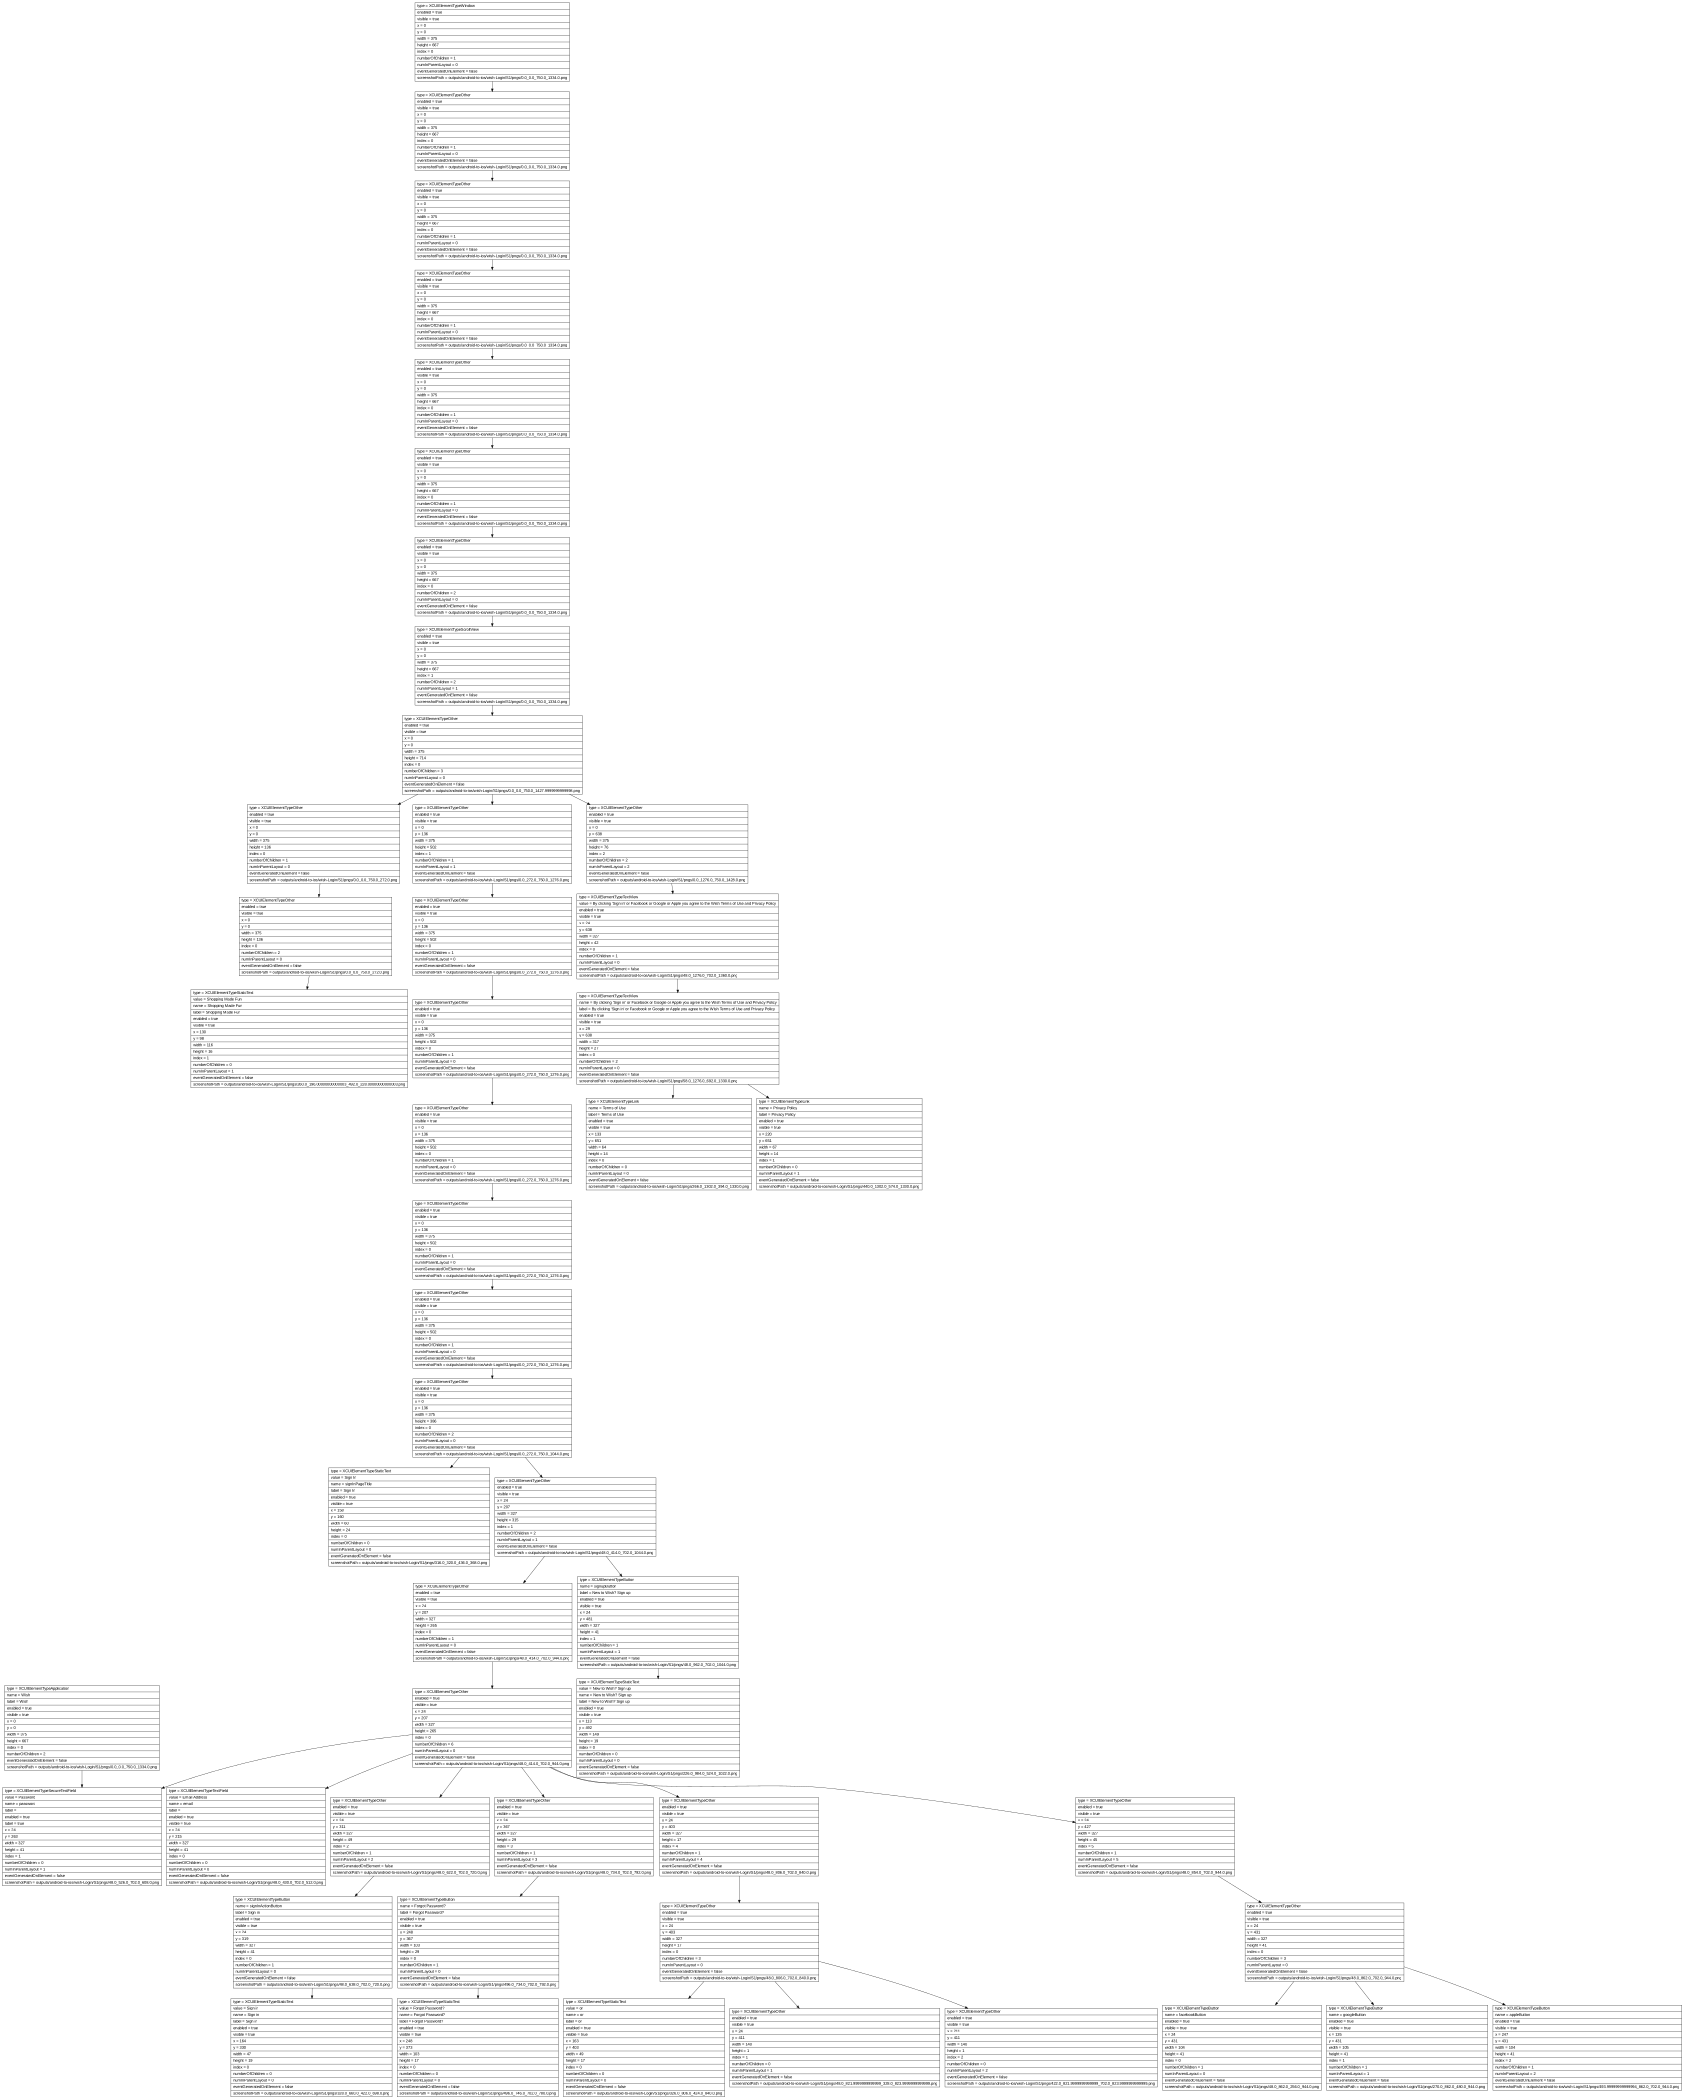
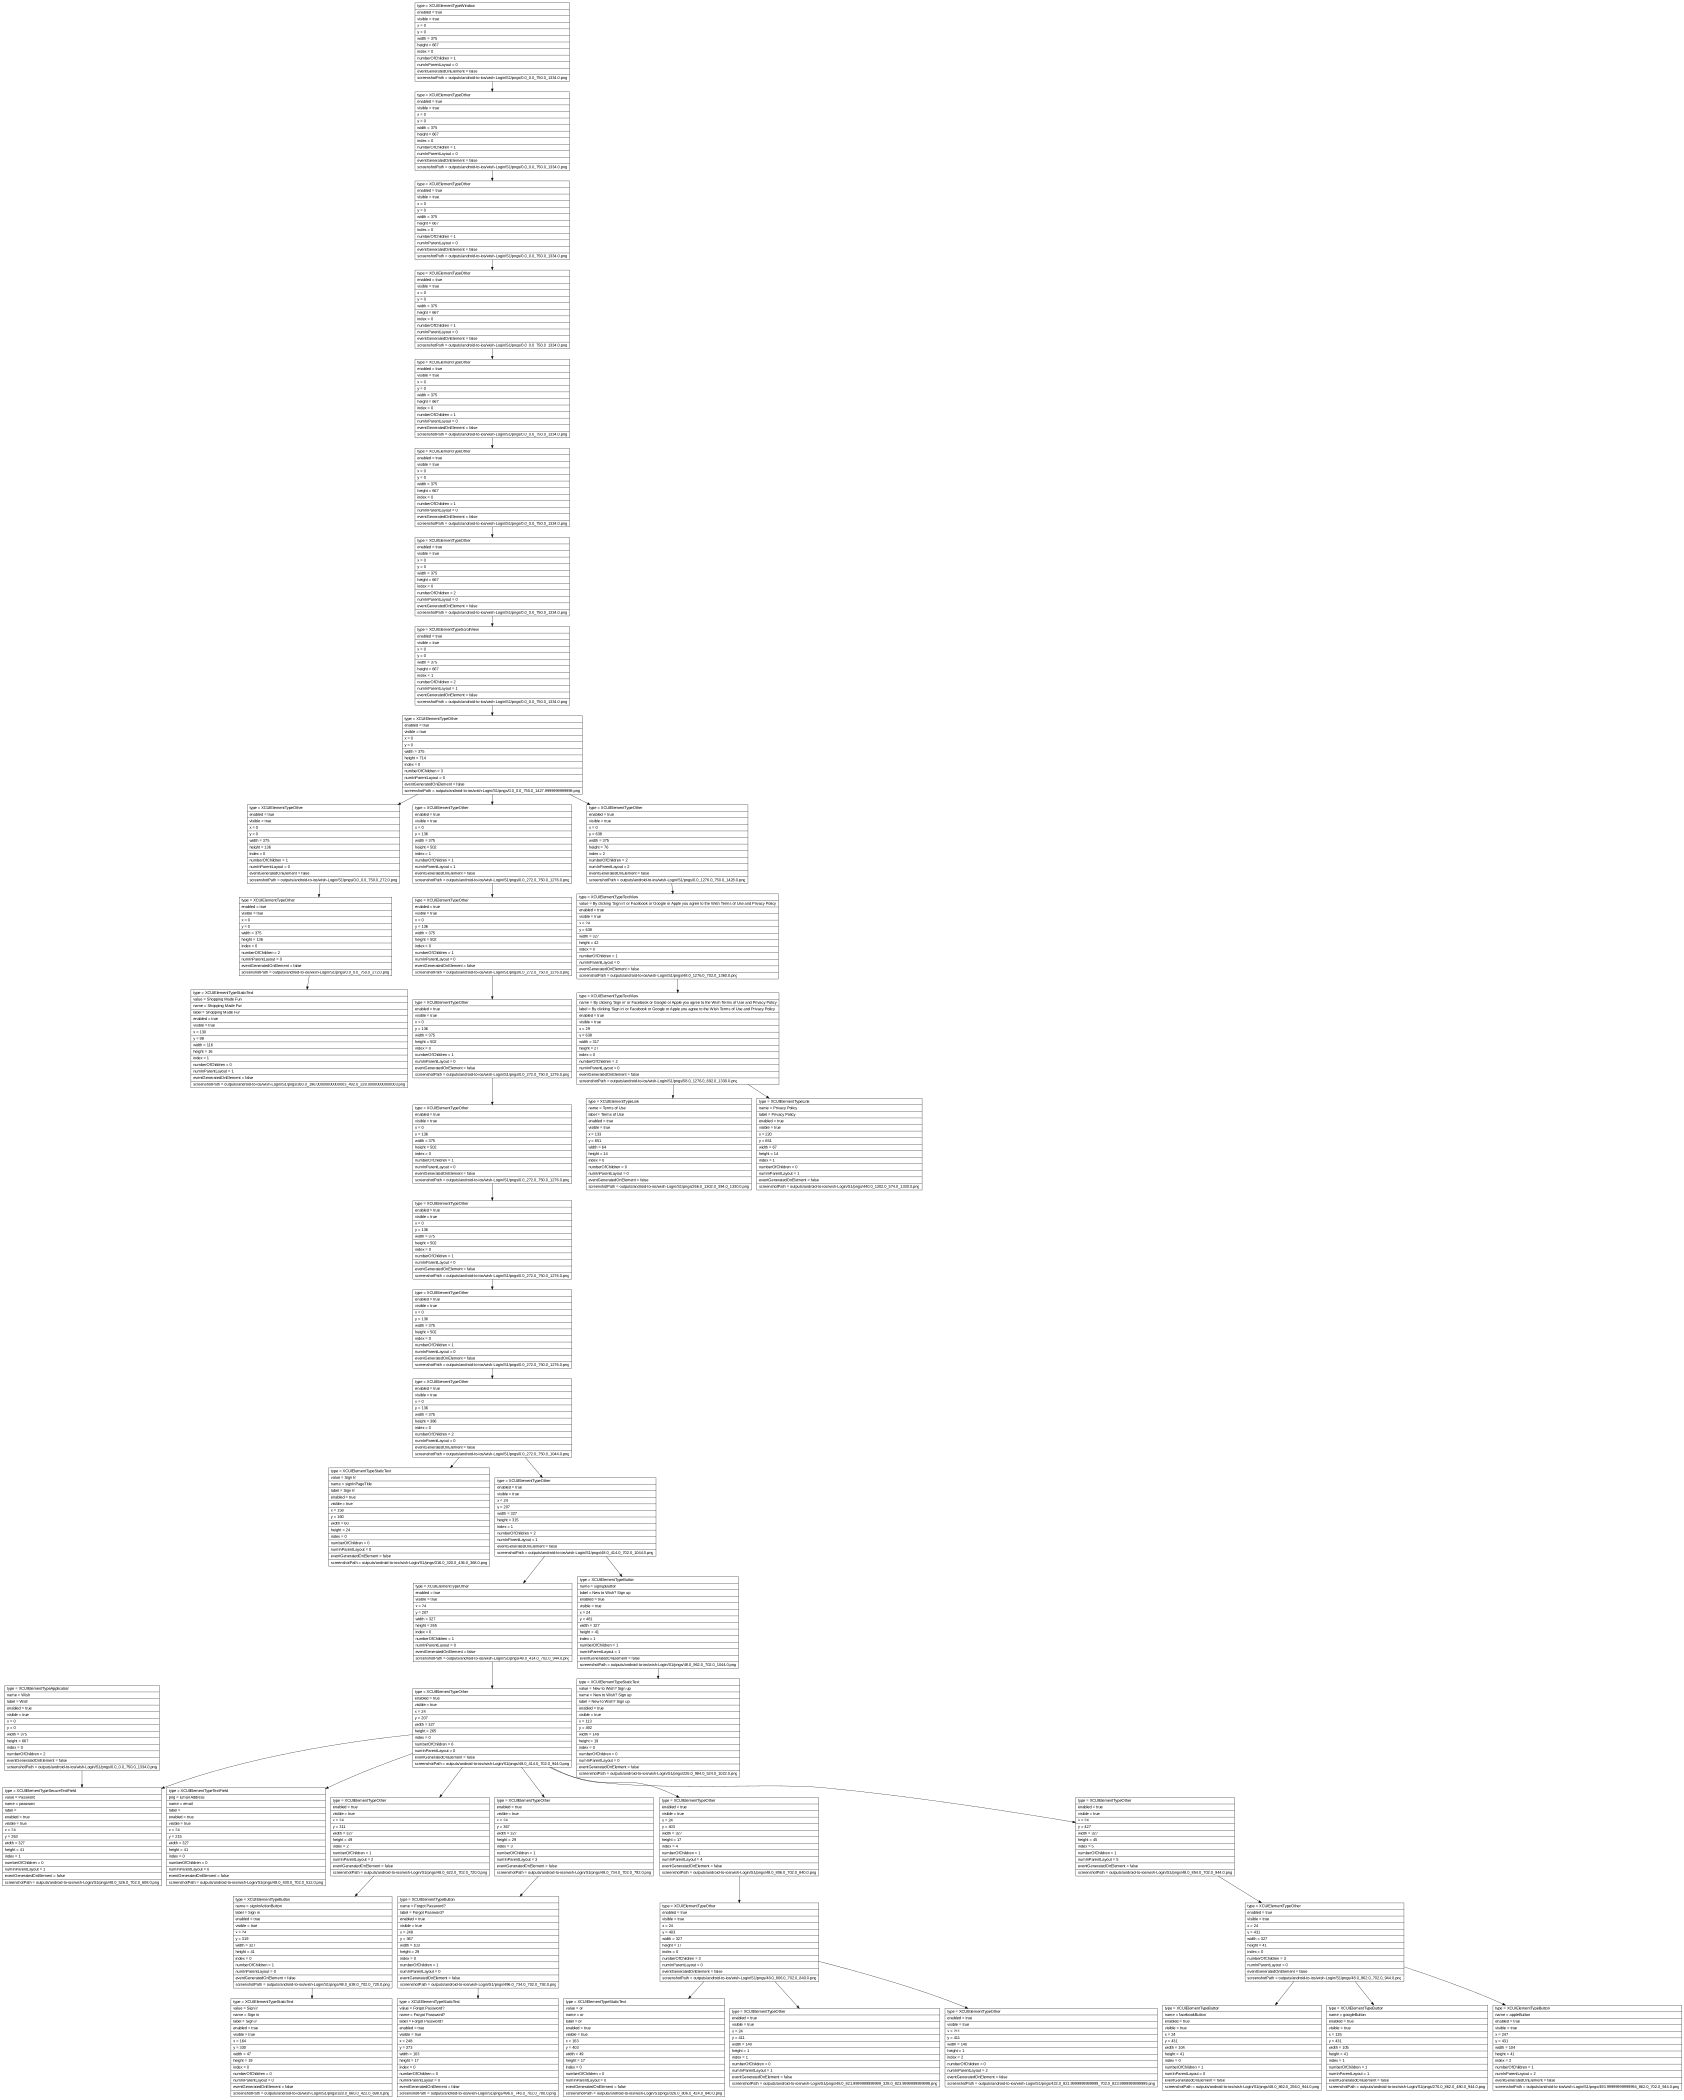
(188, 1797) -> (187, 1797)
(15, 1824) -> (16, 1824)
